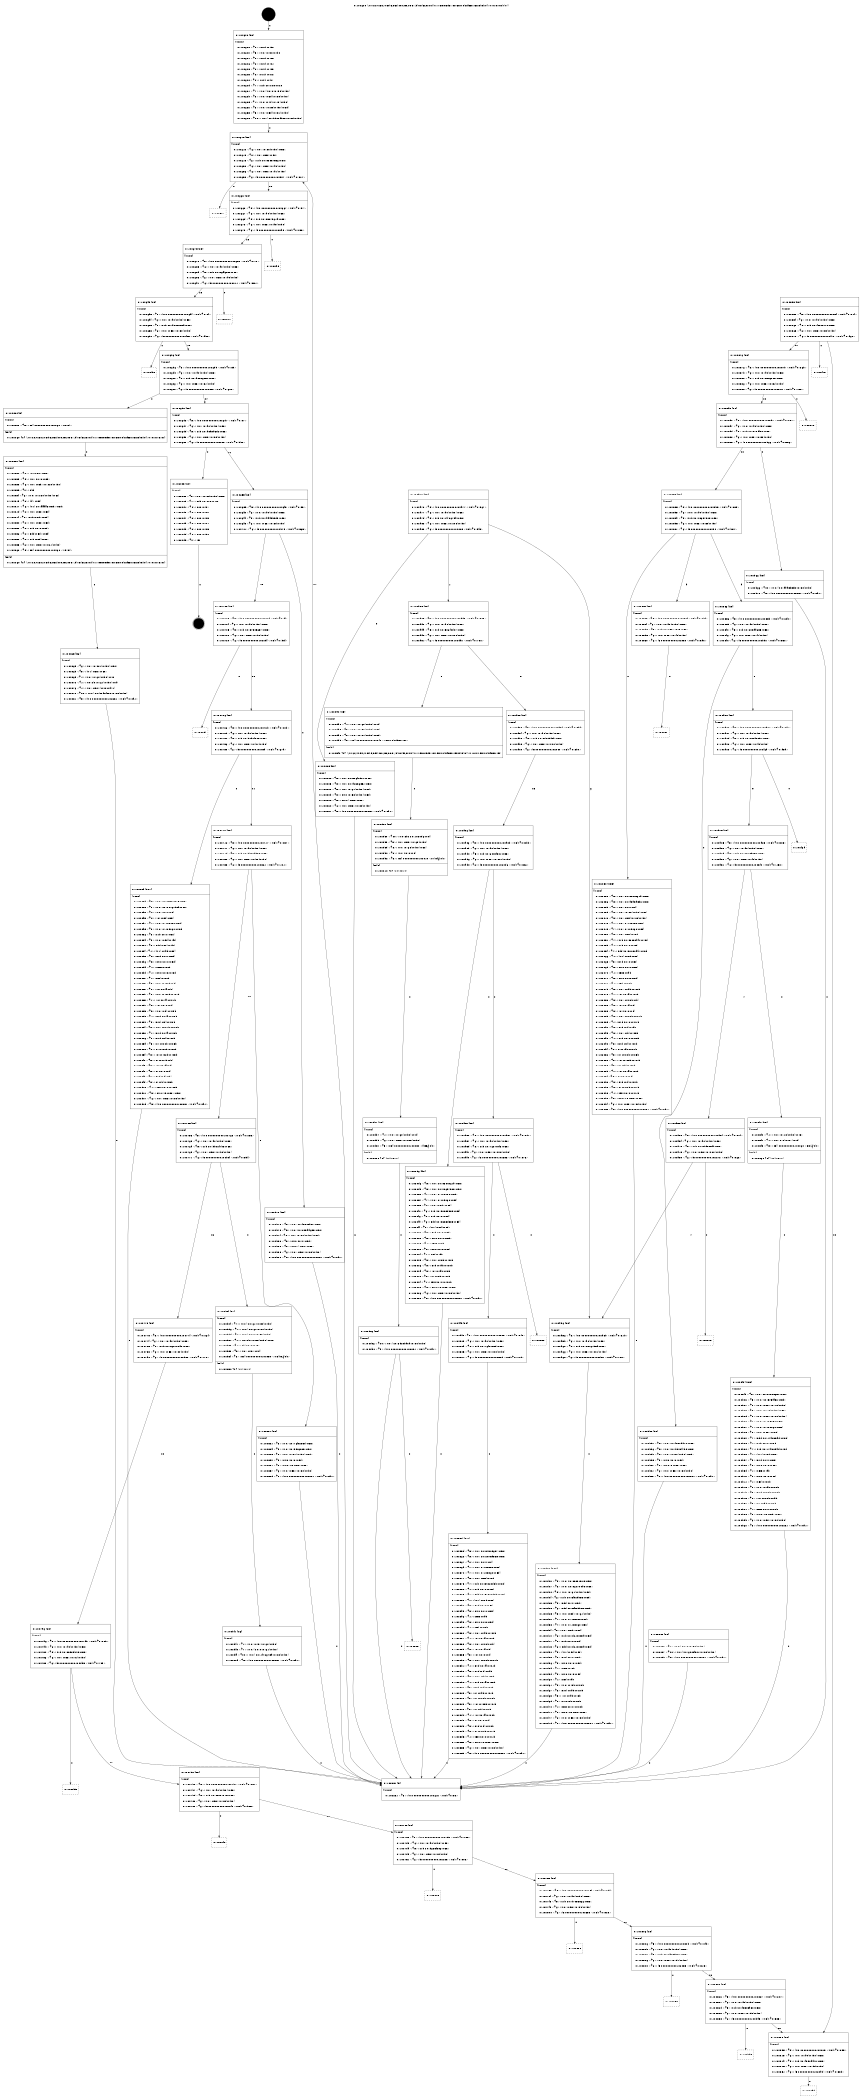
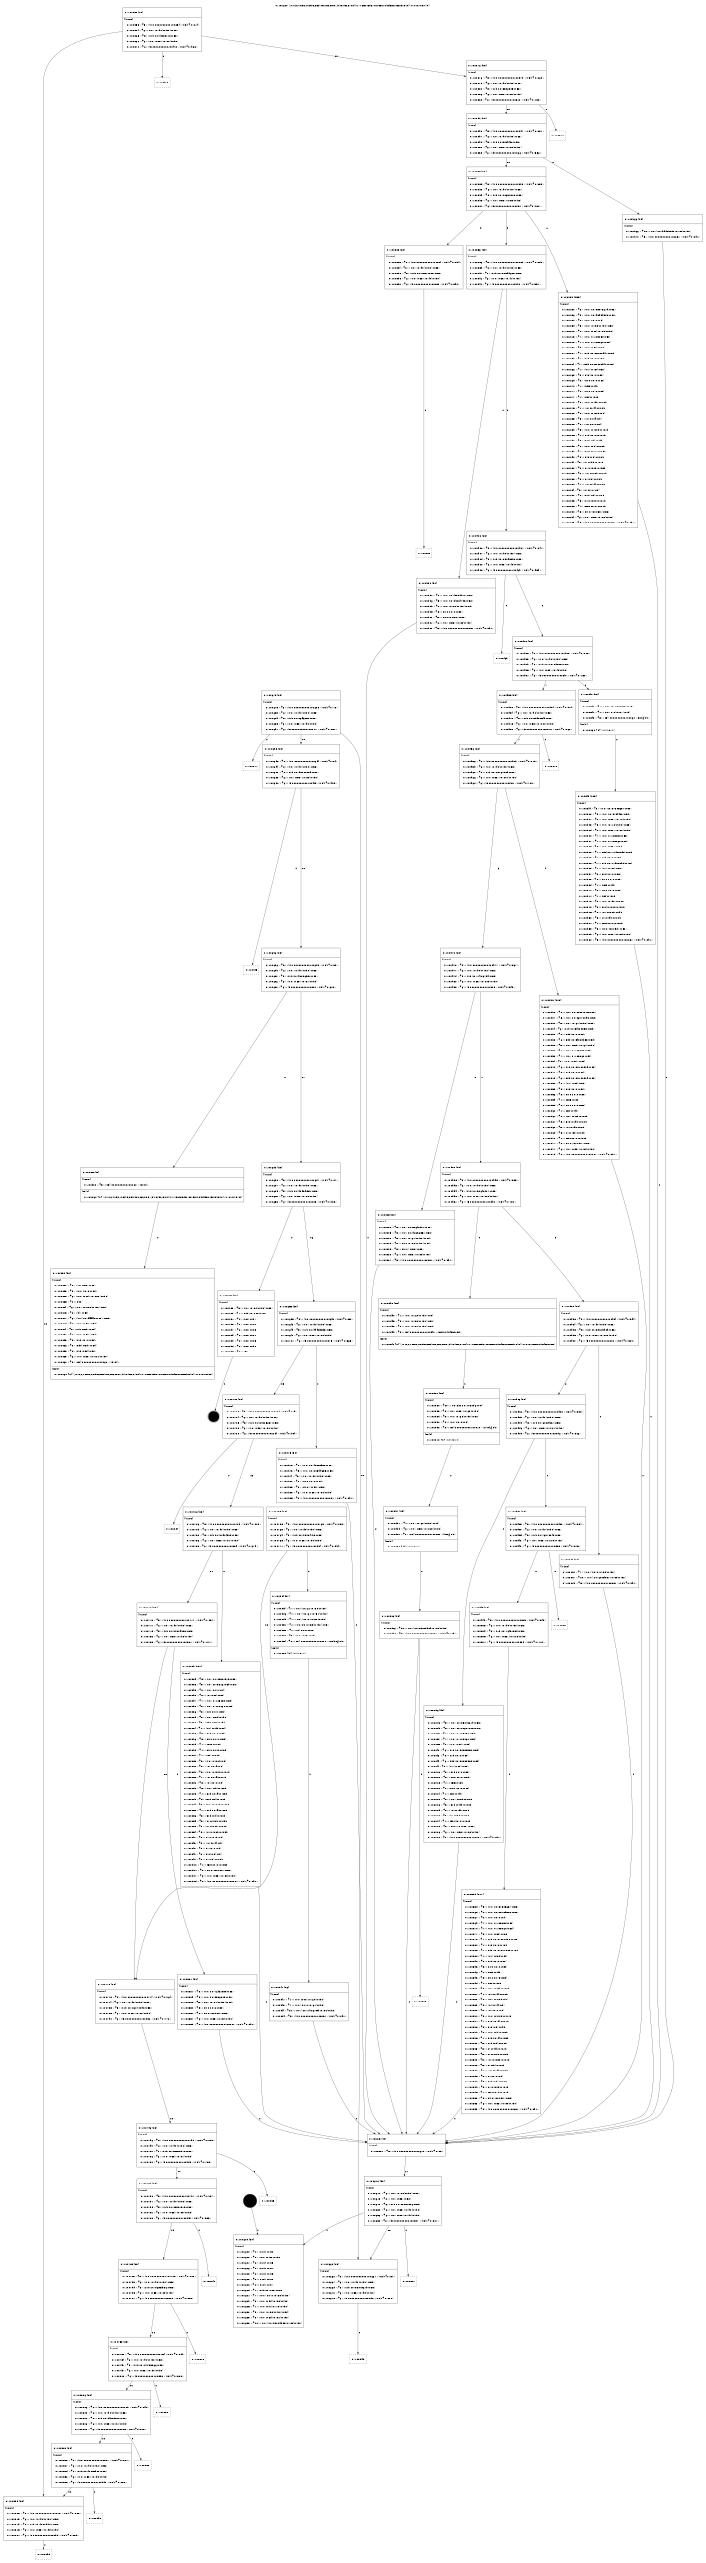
(269, 127) -> (333, 2226)
(246, 239) -> (360, 1492)
(100, 676) -> none
(533, 789) -> (566, 1384)
(589, 895) -> (490, 867)
(234, 993) -> (141, 1811)
none -> (599, 1449)
